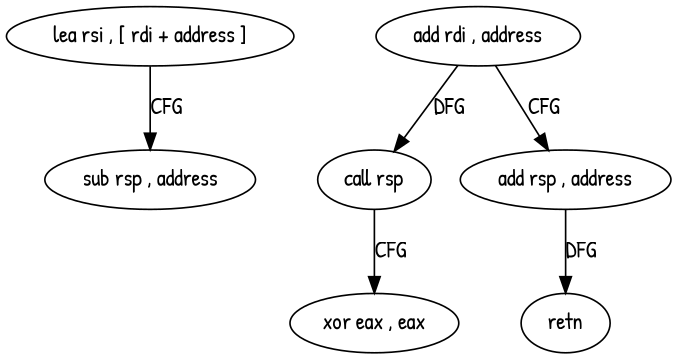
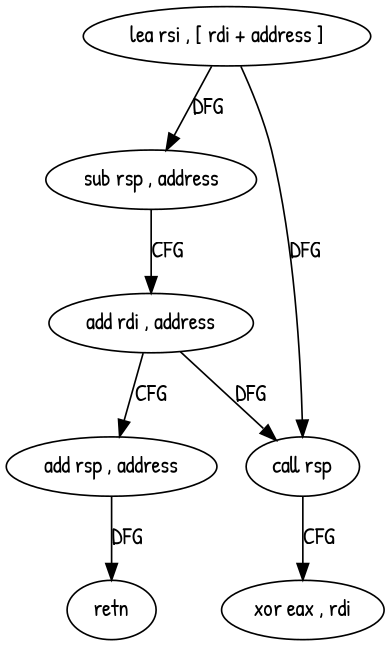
(167, 108) -> (208, 108)
none -> (288, 240)
none -> (151, 243)
(374, 323) -> (303, 610)
